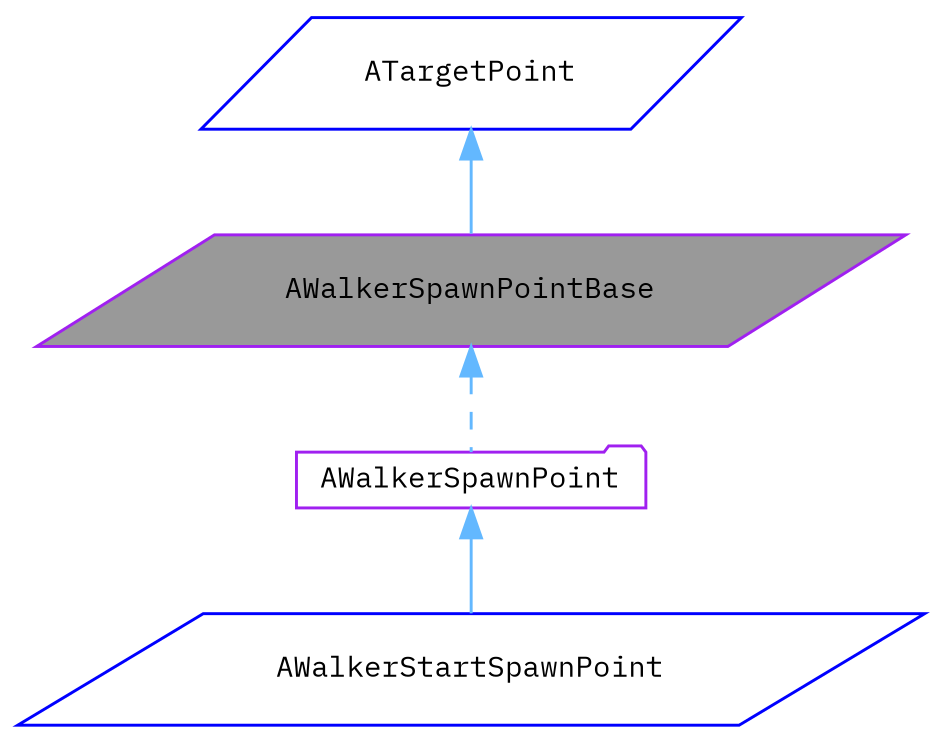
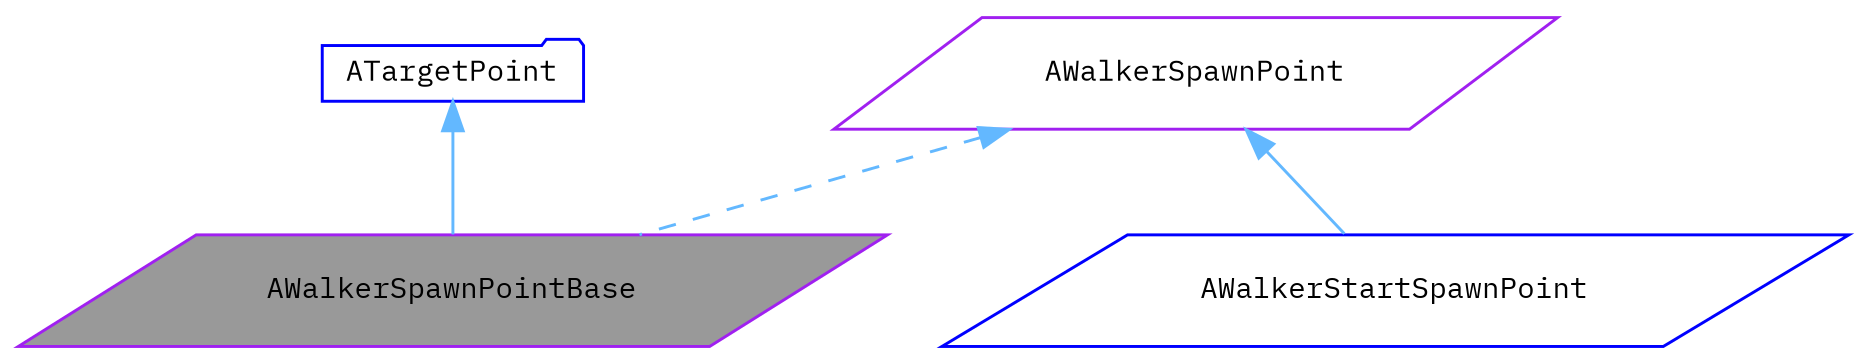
(471, 73) -> (453, 73)
(471, 414) -> (810, 186)
(471, 480) -> (1196, 73)
